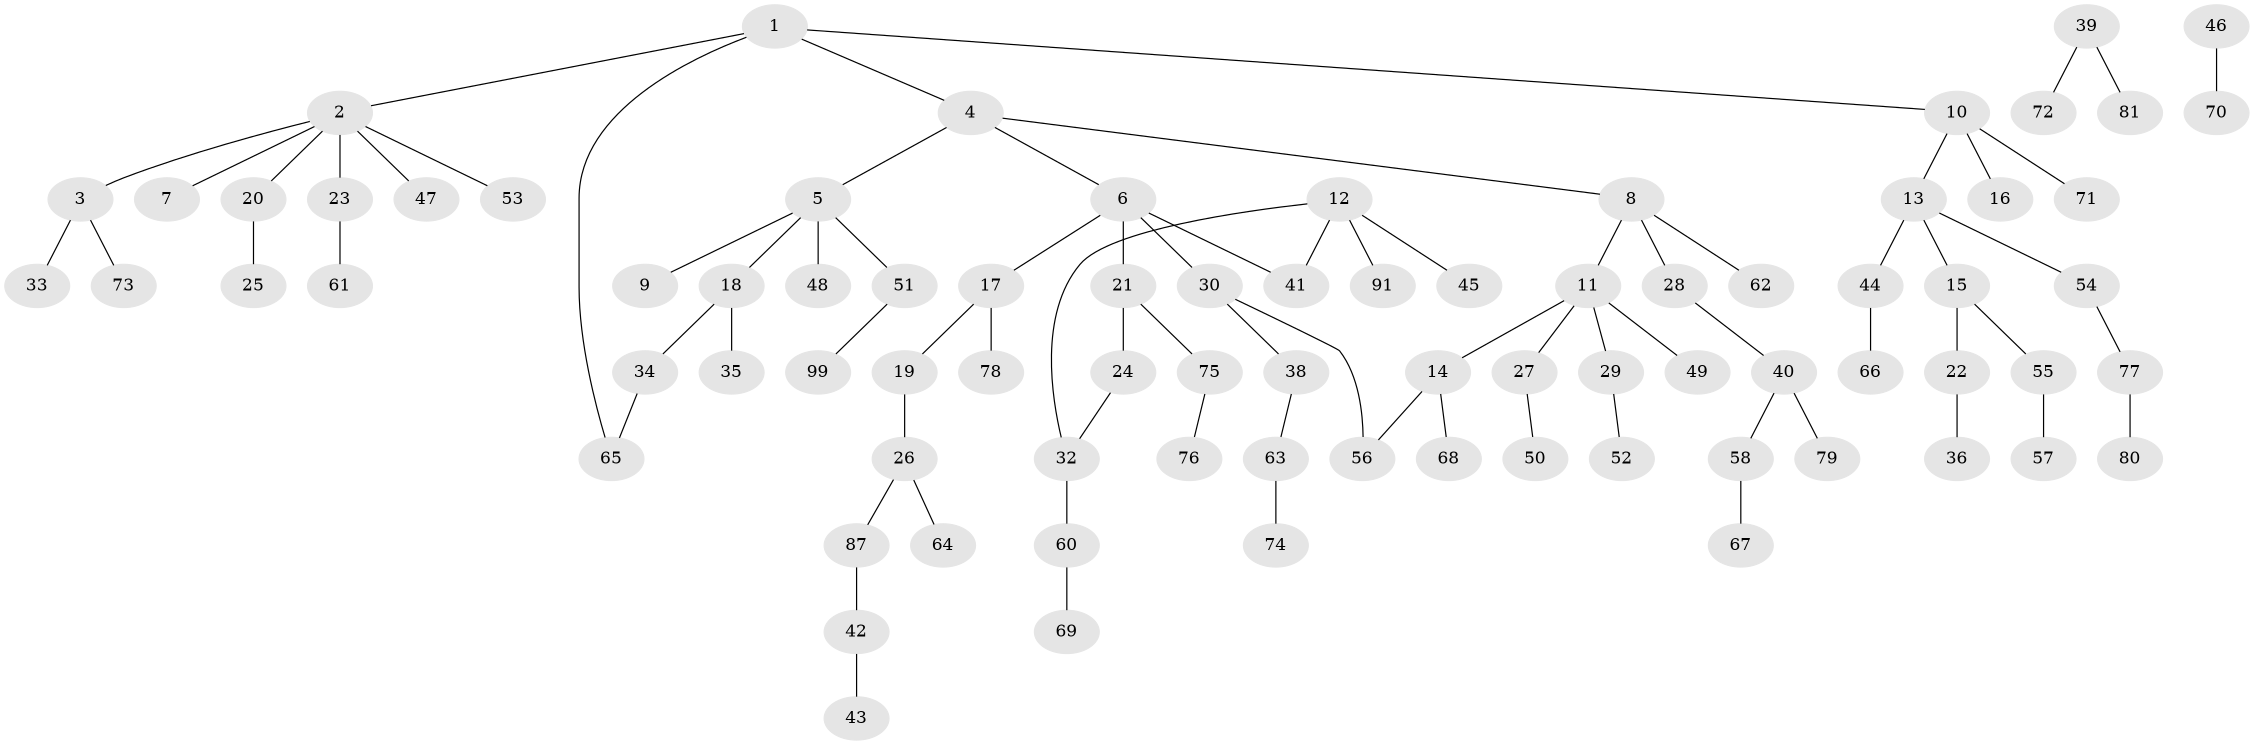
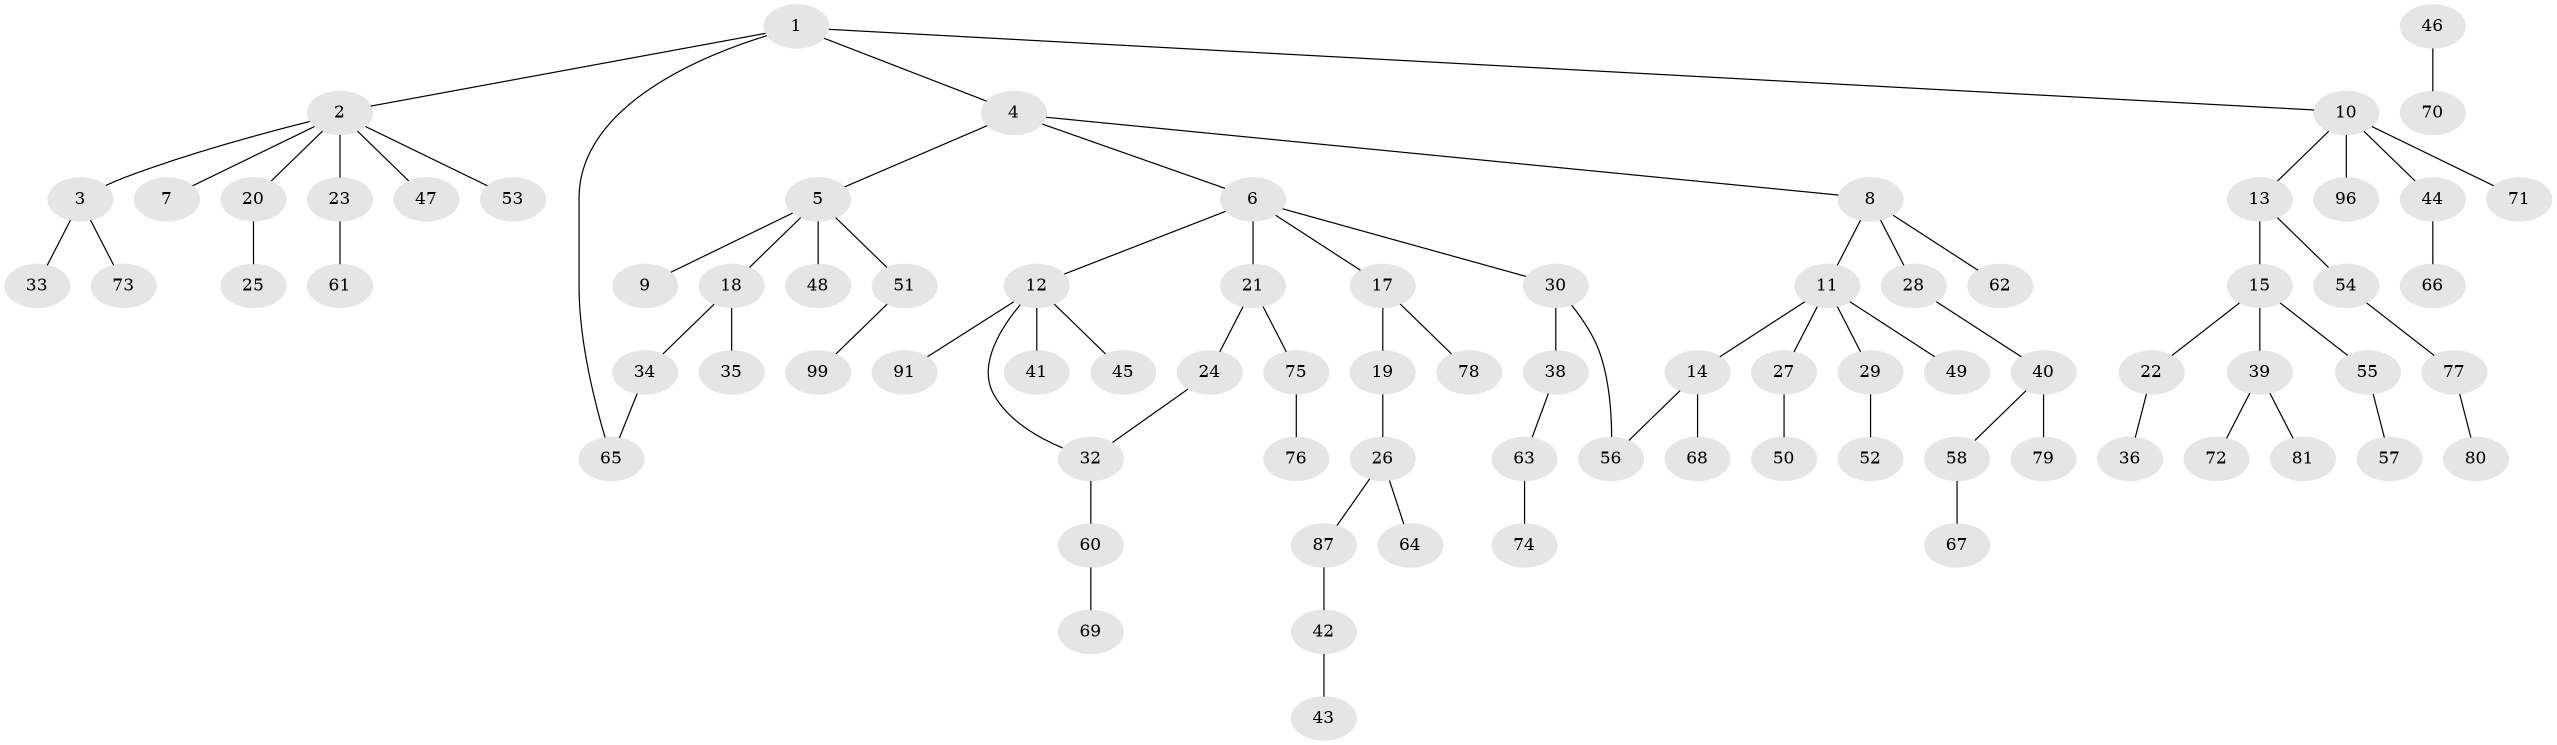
(2000, 199) -> (2346, 199)
(1210, 243) -> (1145, 243)
(1892, 243) -> (2389, 156)
none -> (2260, 329)
